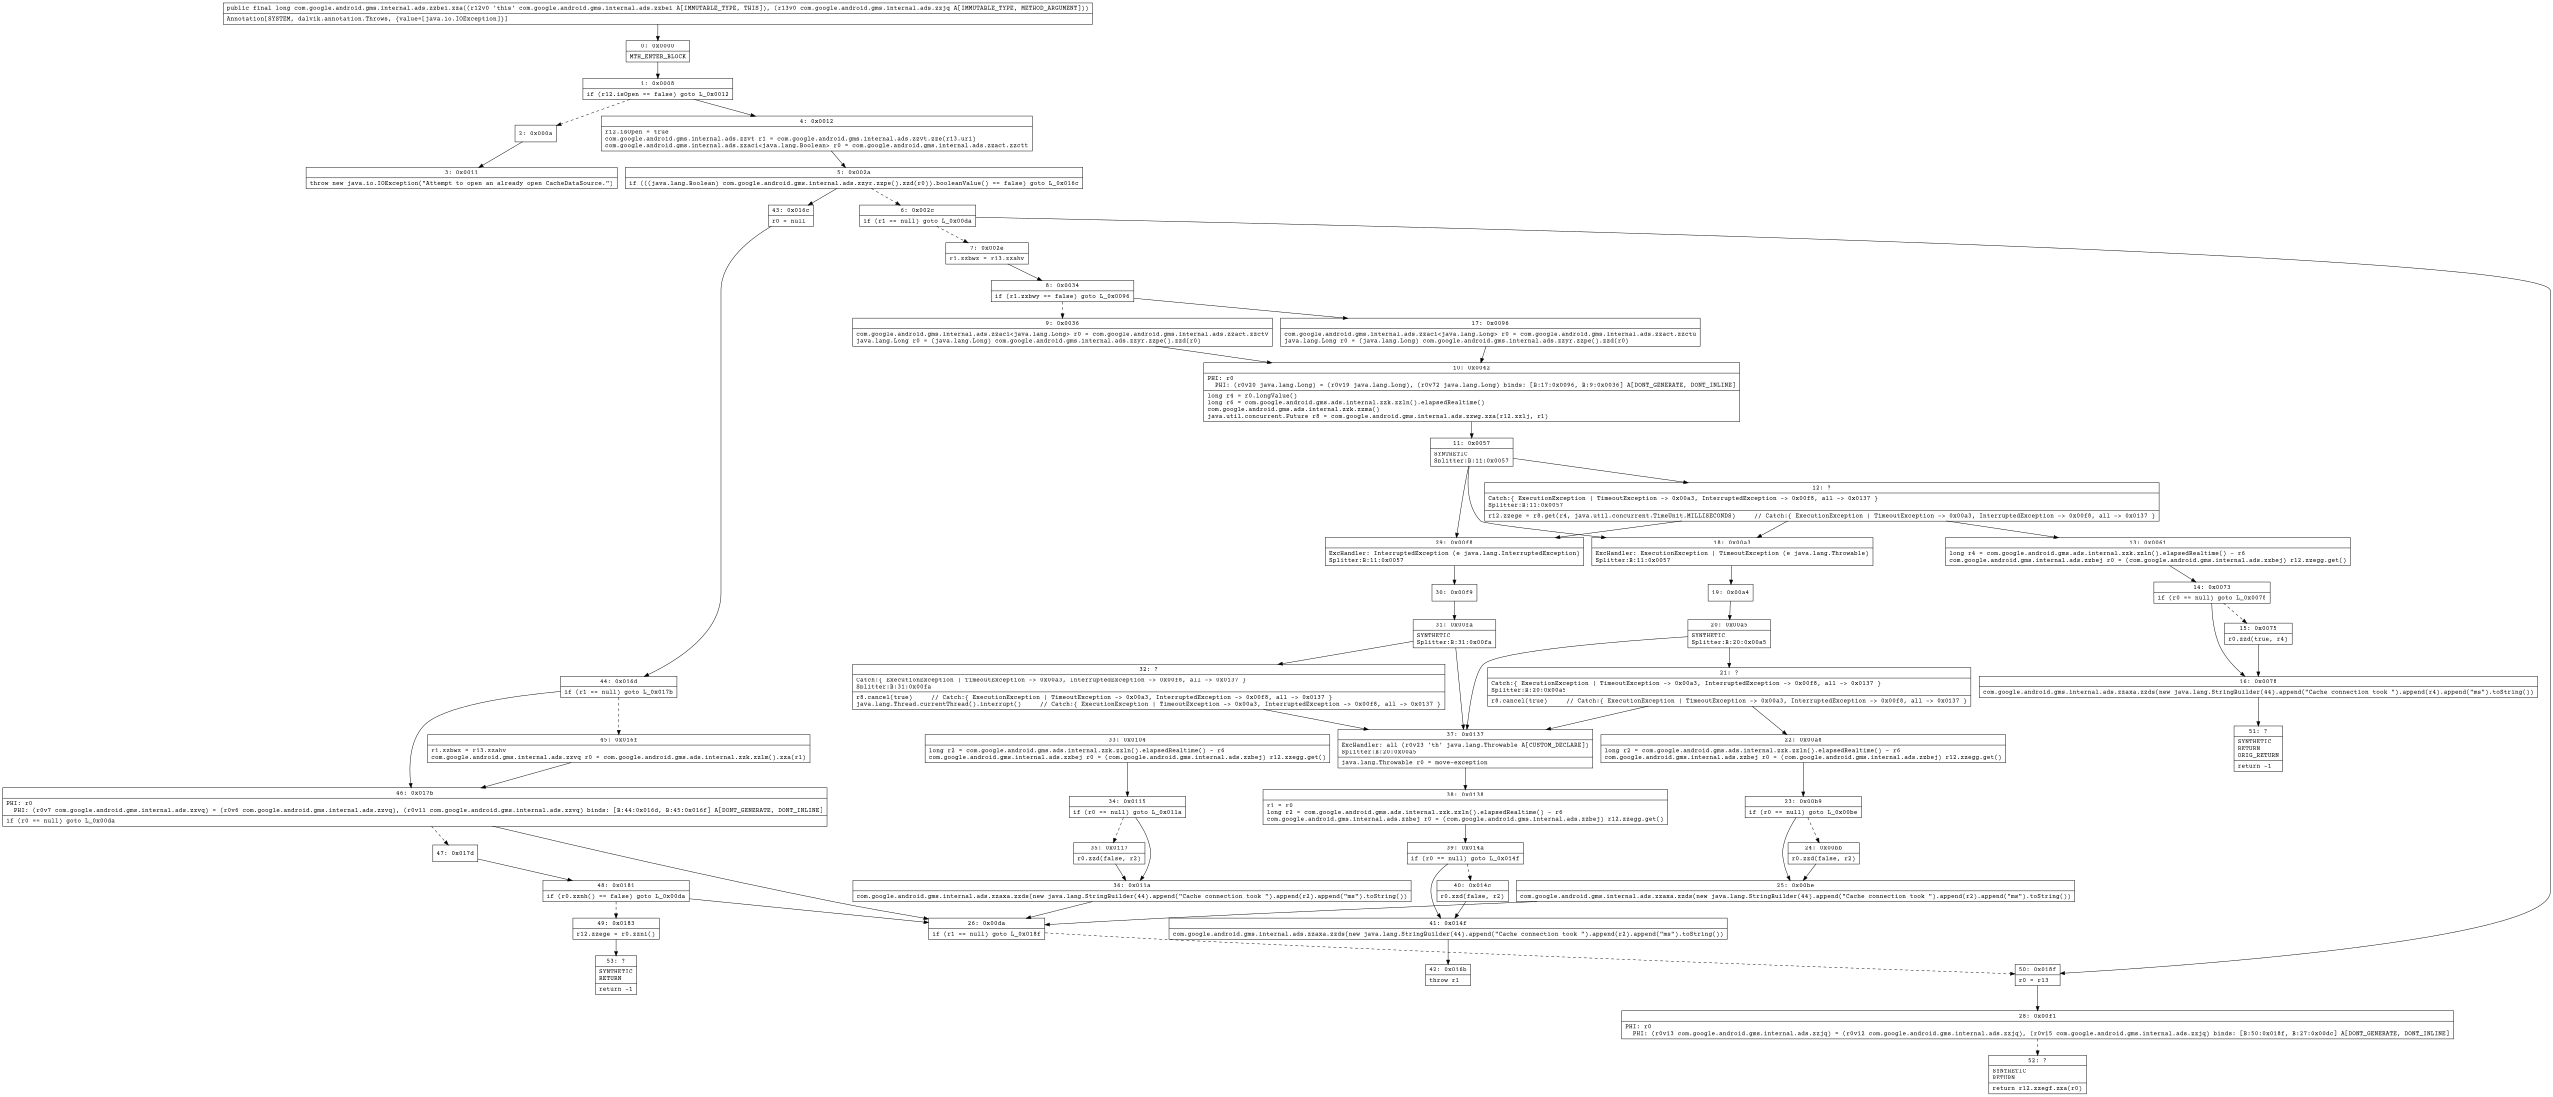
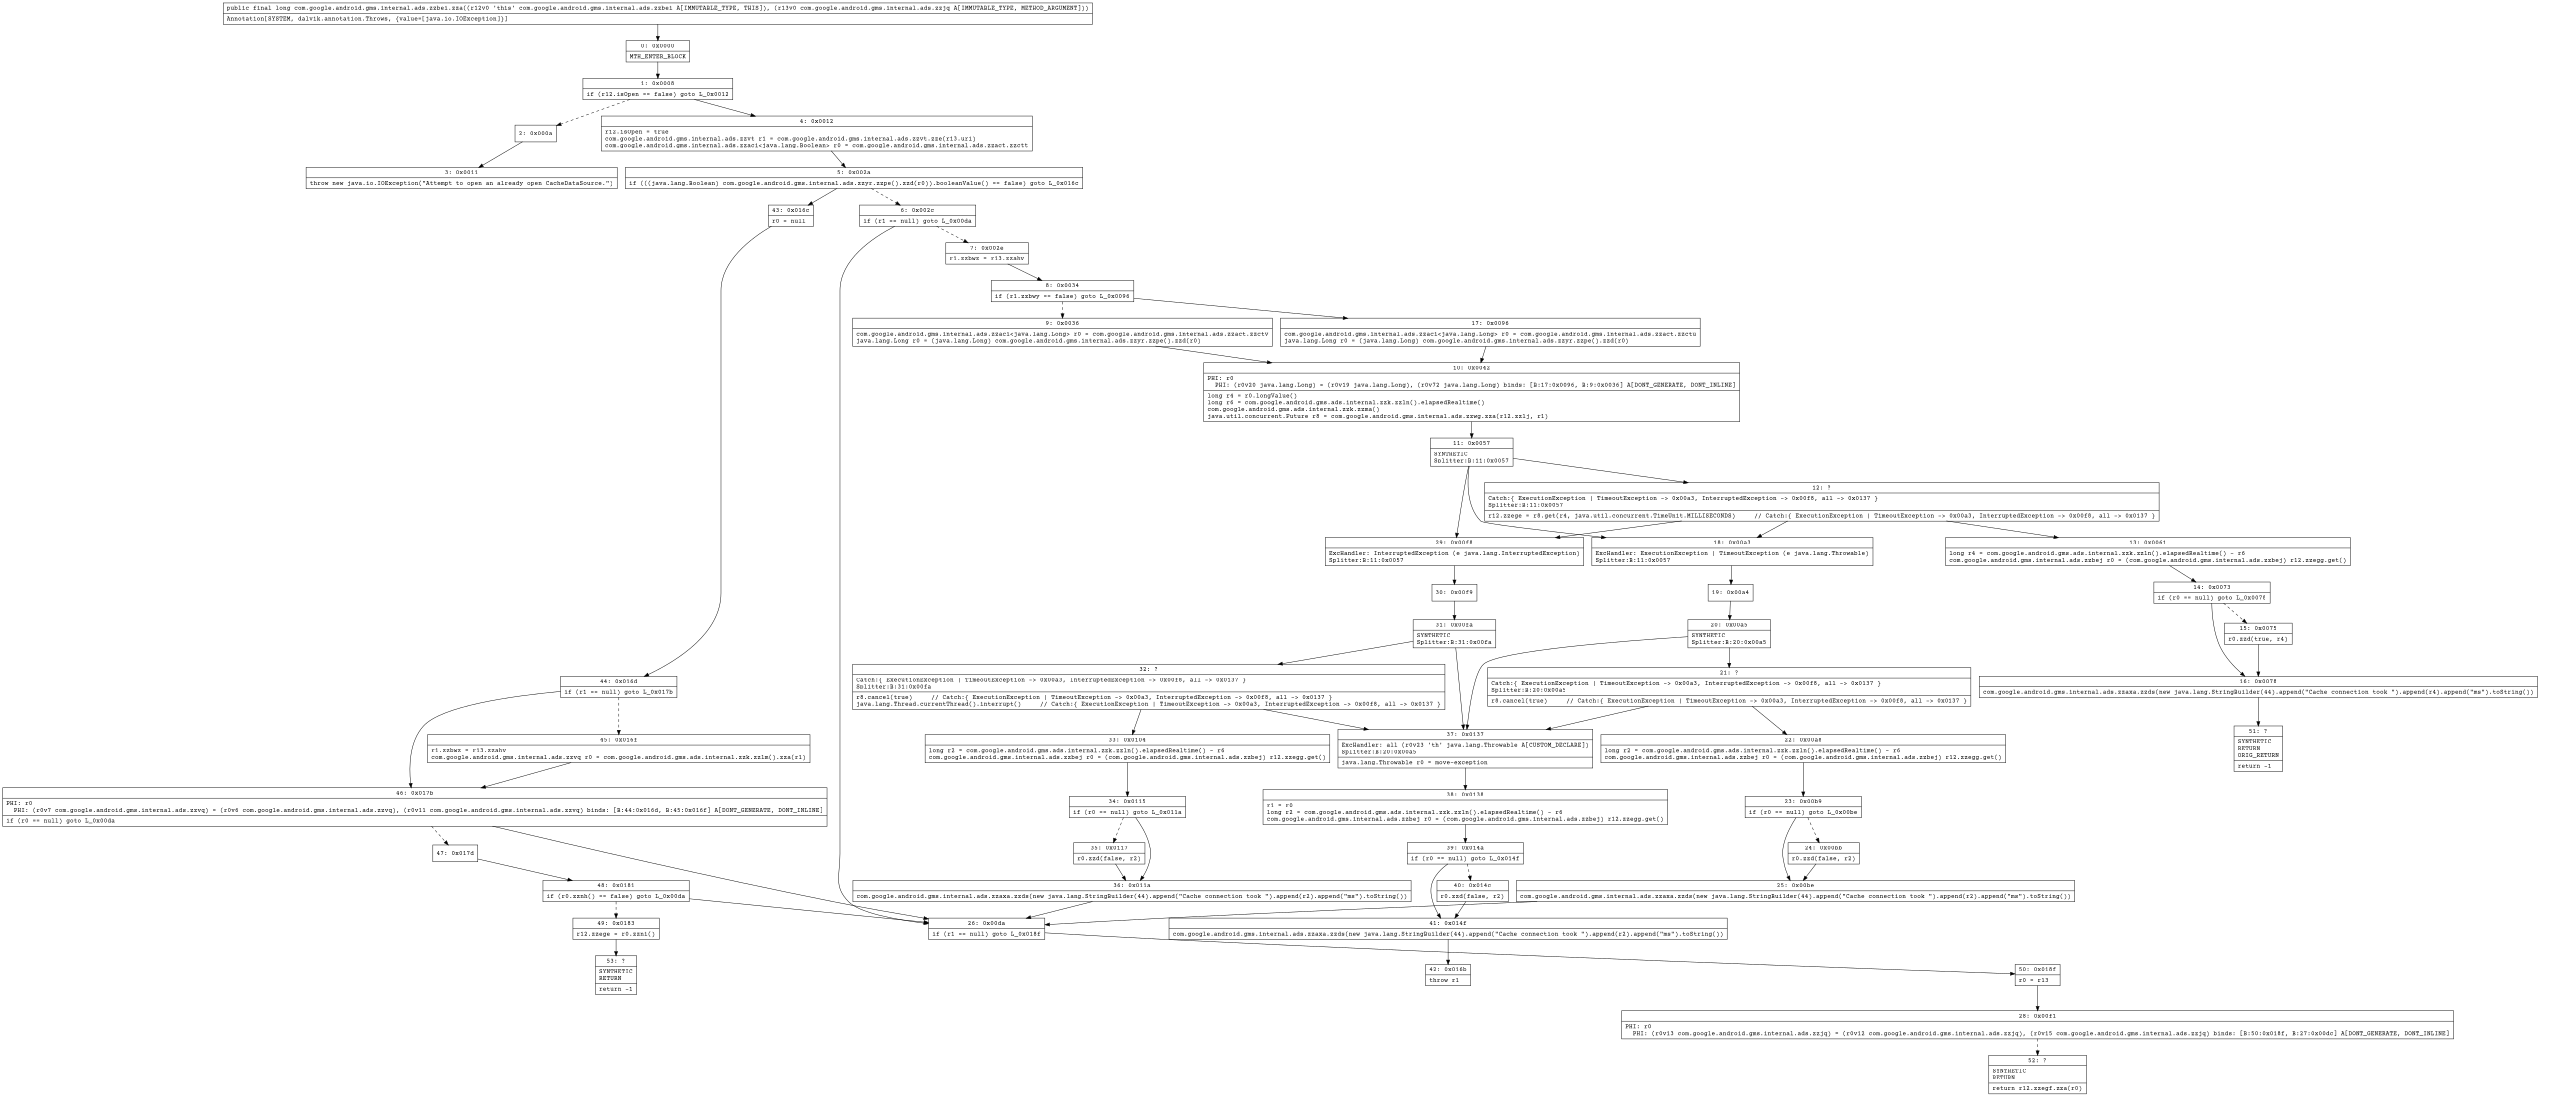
(2314, 261) -> (840, 593)
none -> (1137, 720)
(1528, 956) -> (1528, 956)
